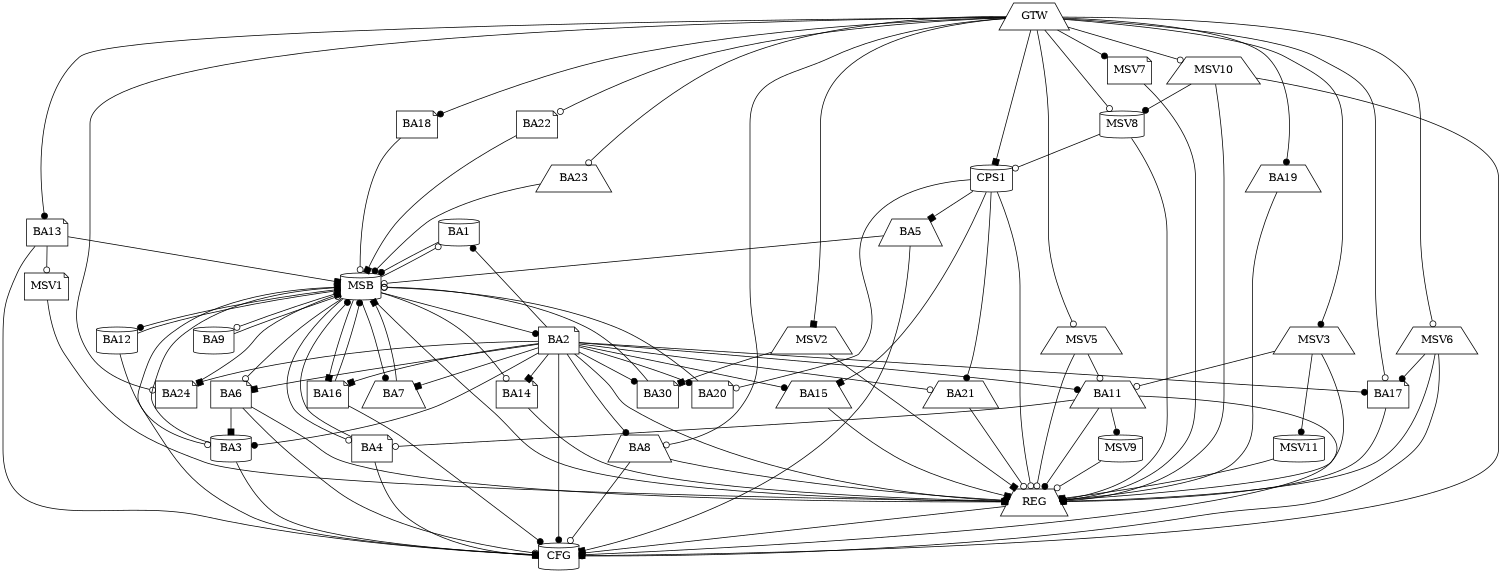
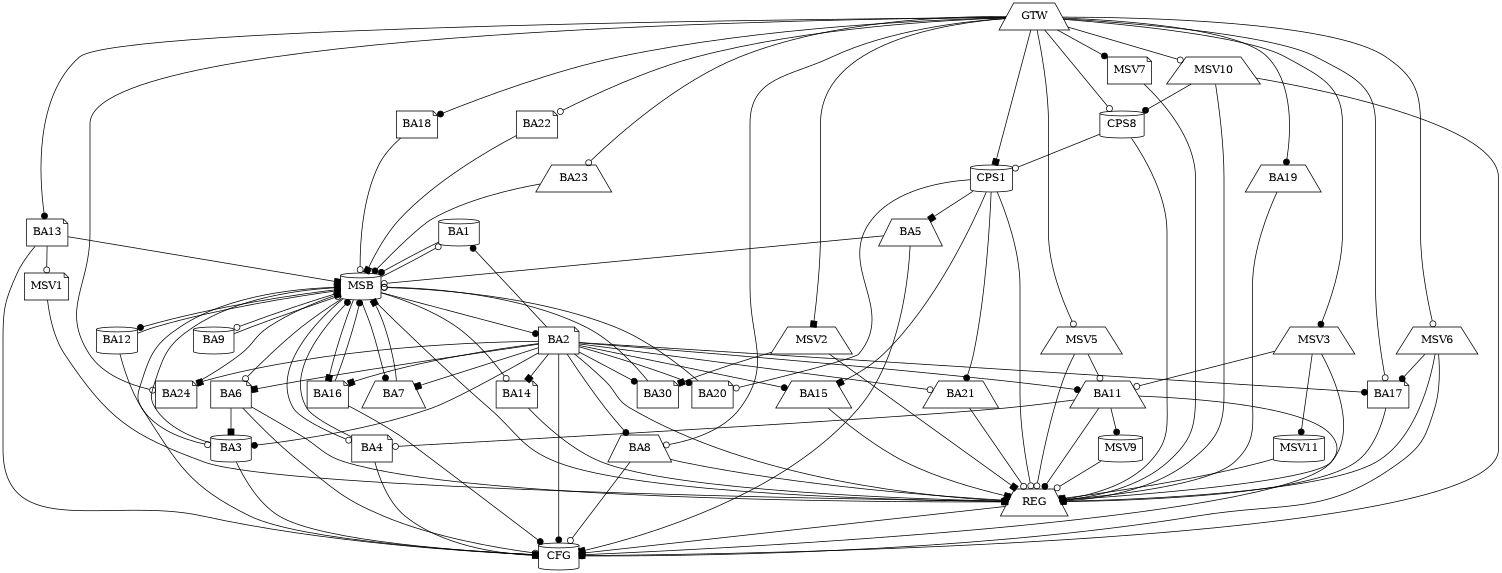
(1122, 124) -> (1122, 124)
